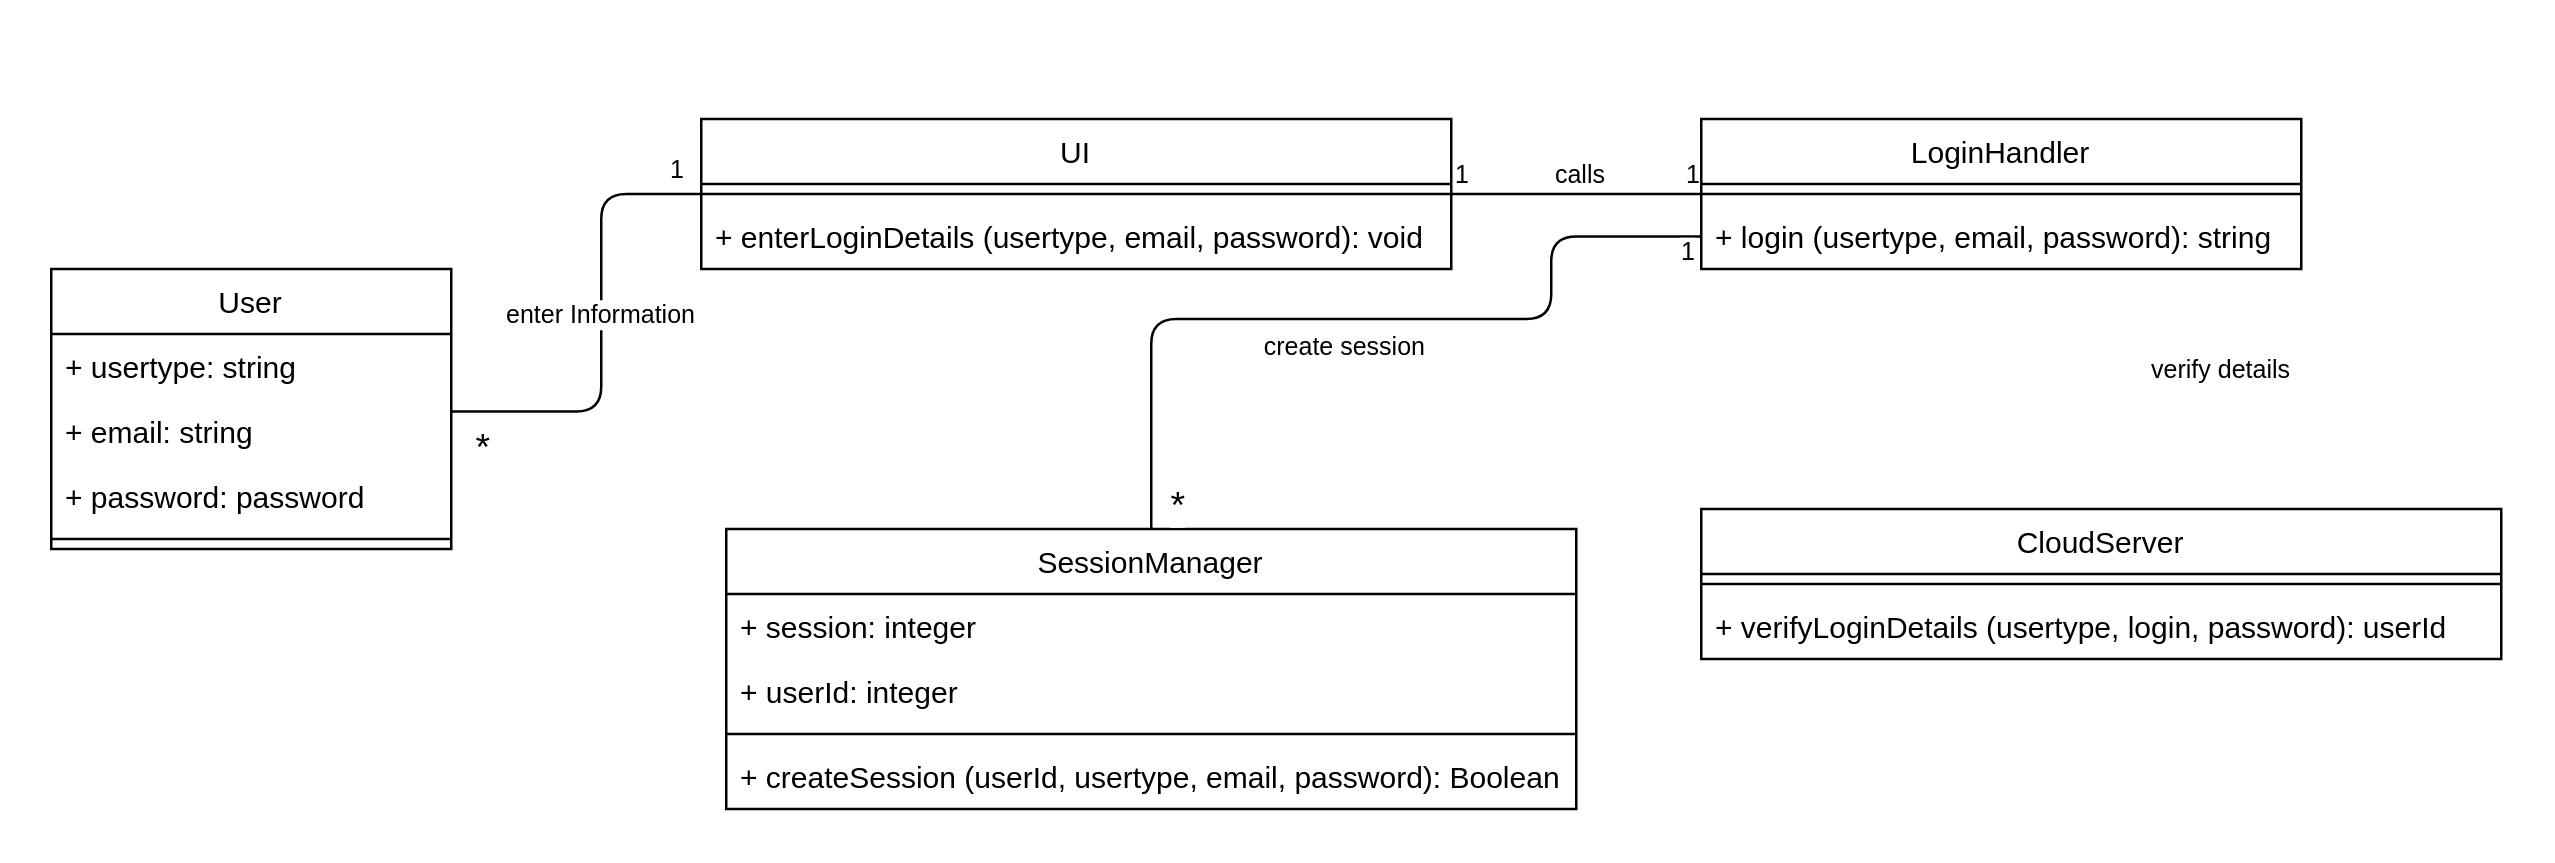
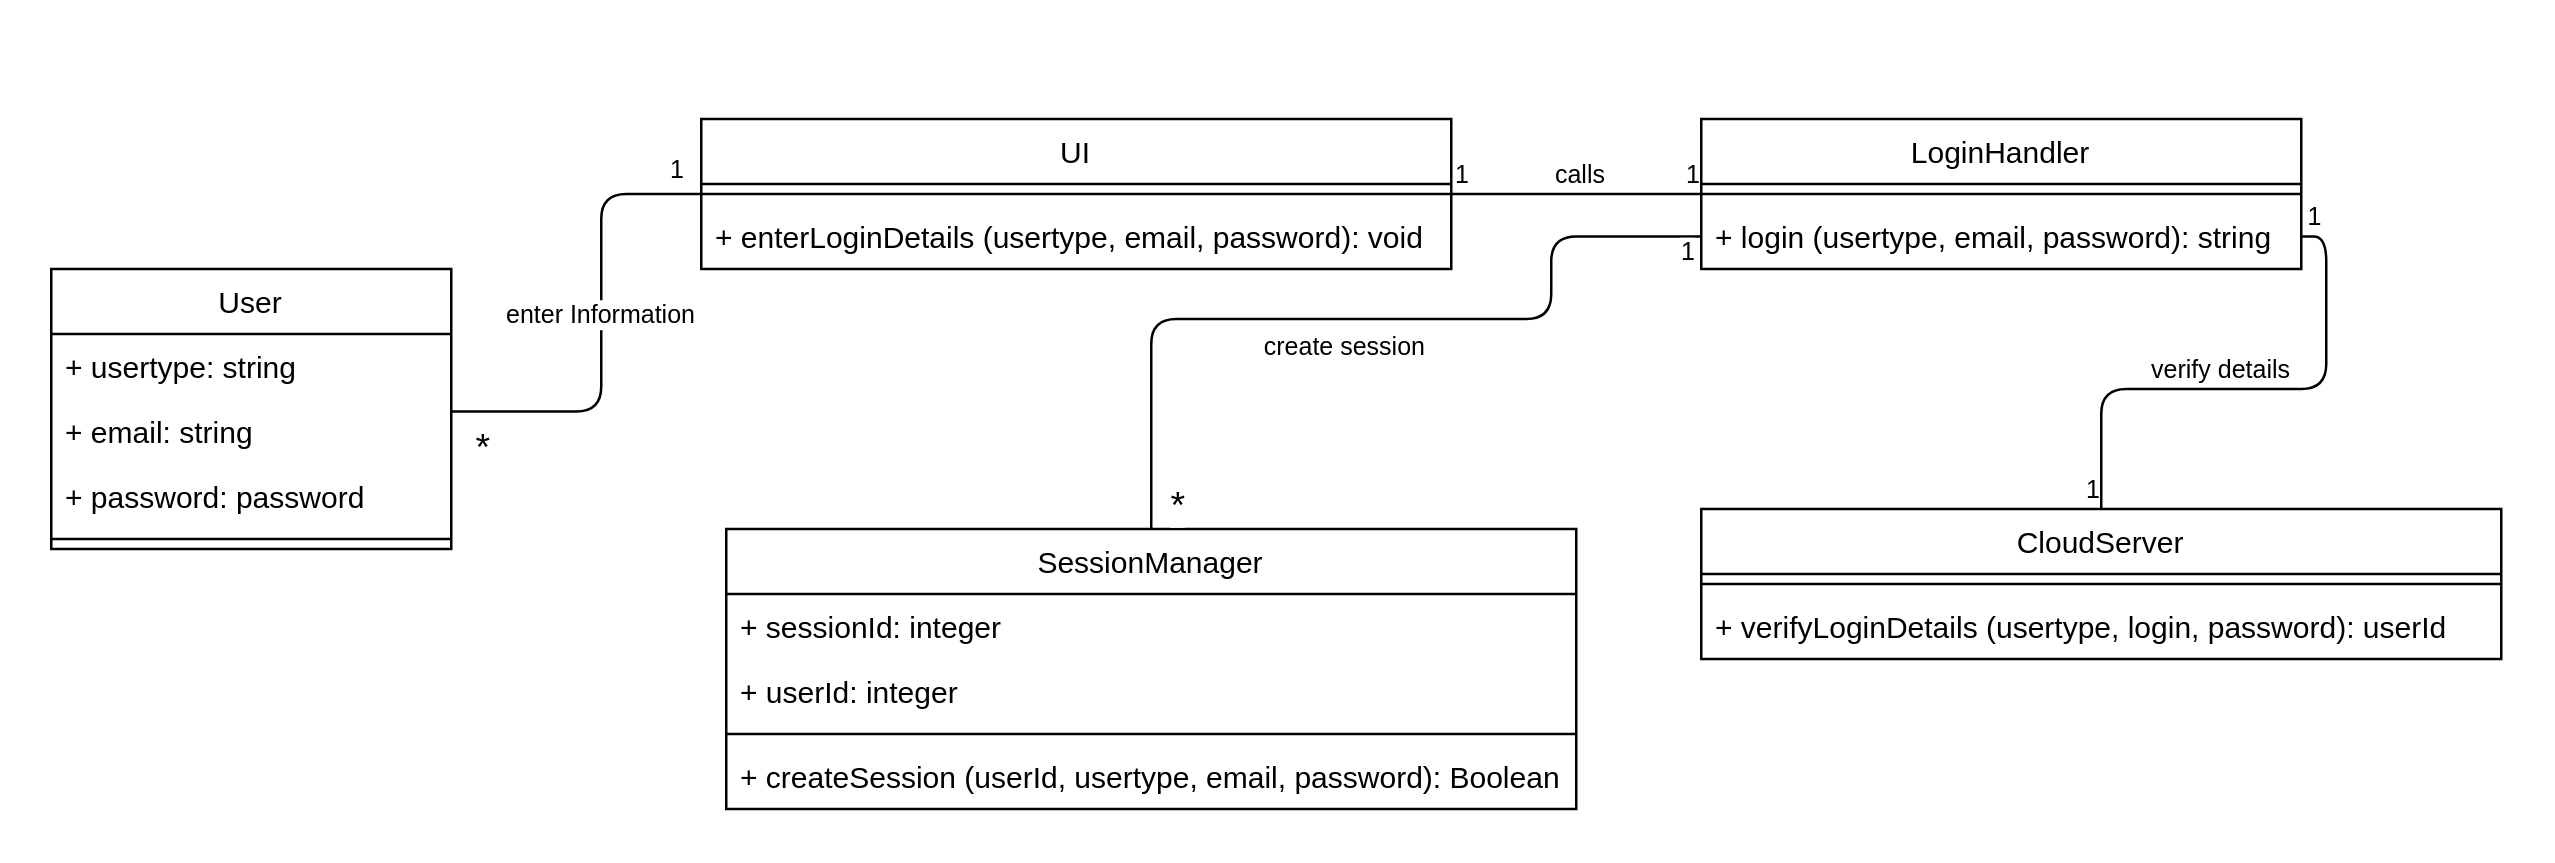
none -> (2234, 389)
(872, 628) -> (889, 628)
